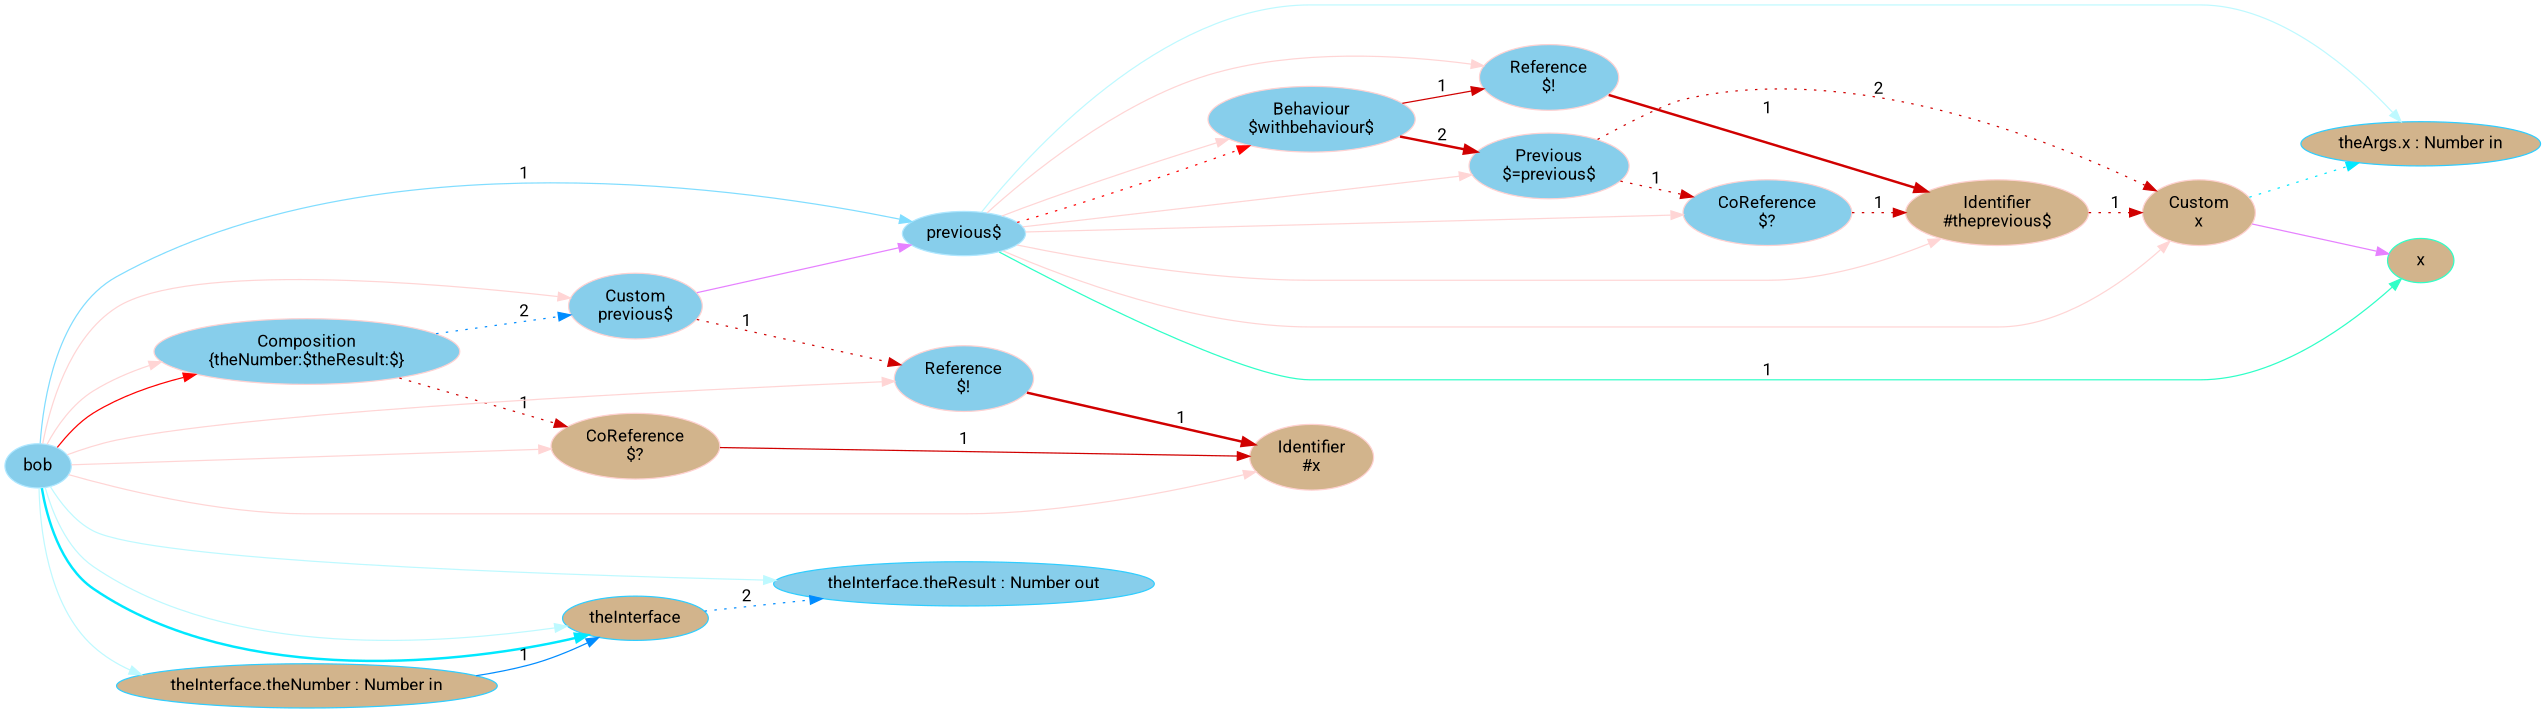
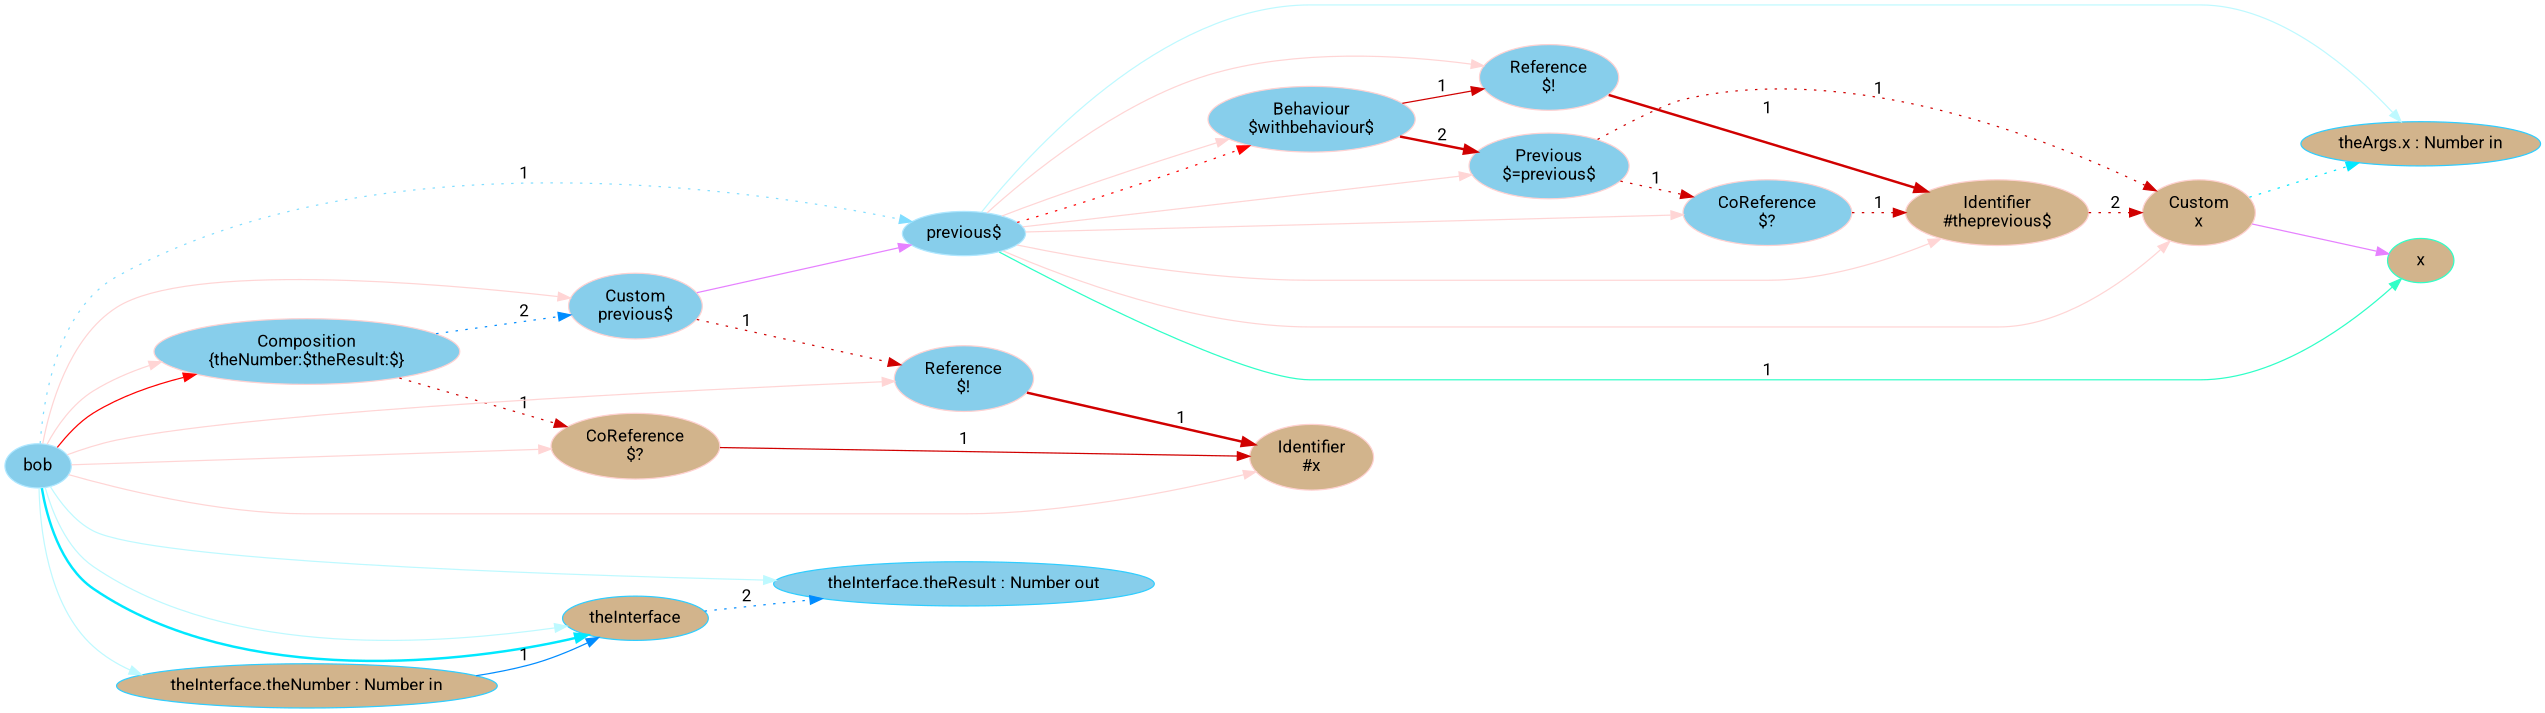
(1879, 89) -> (1879, 89)
(407, 192) -> (407, 192)
(2115, 203) -> (2115, 203)
